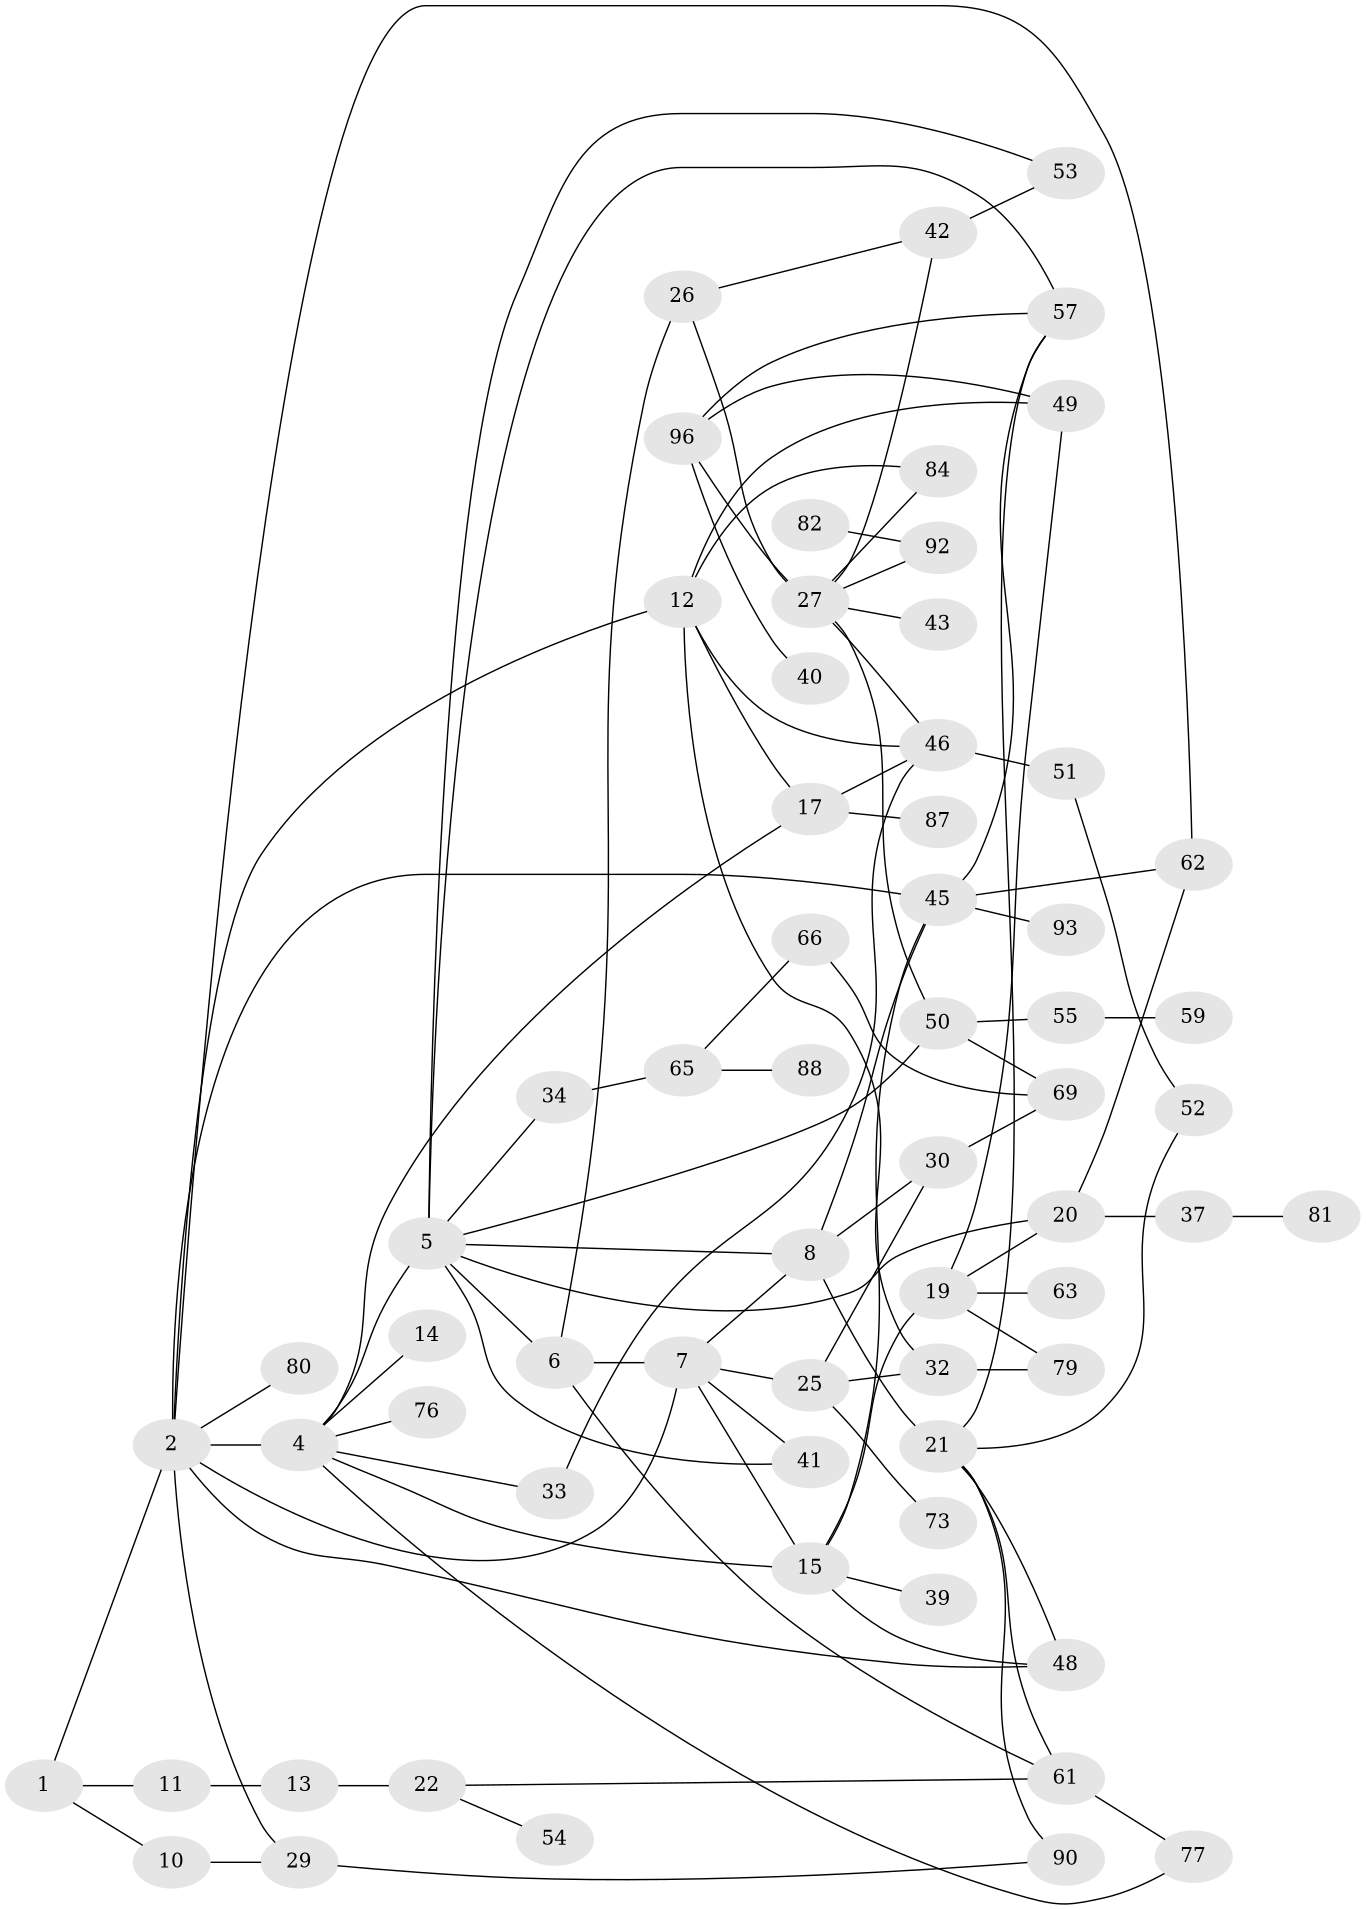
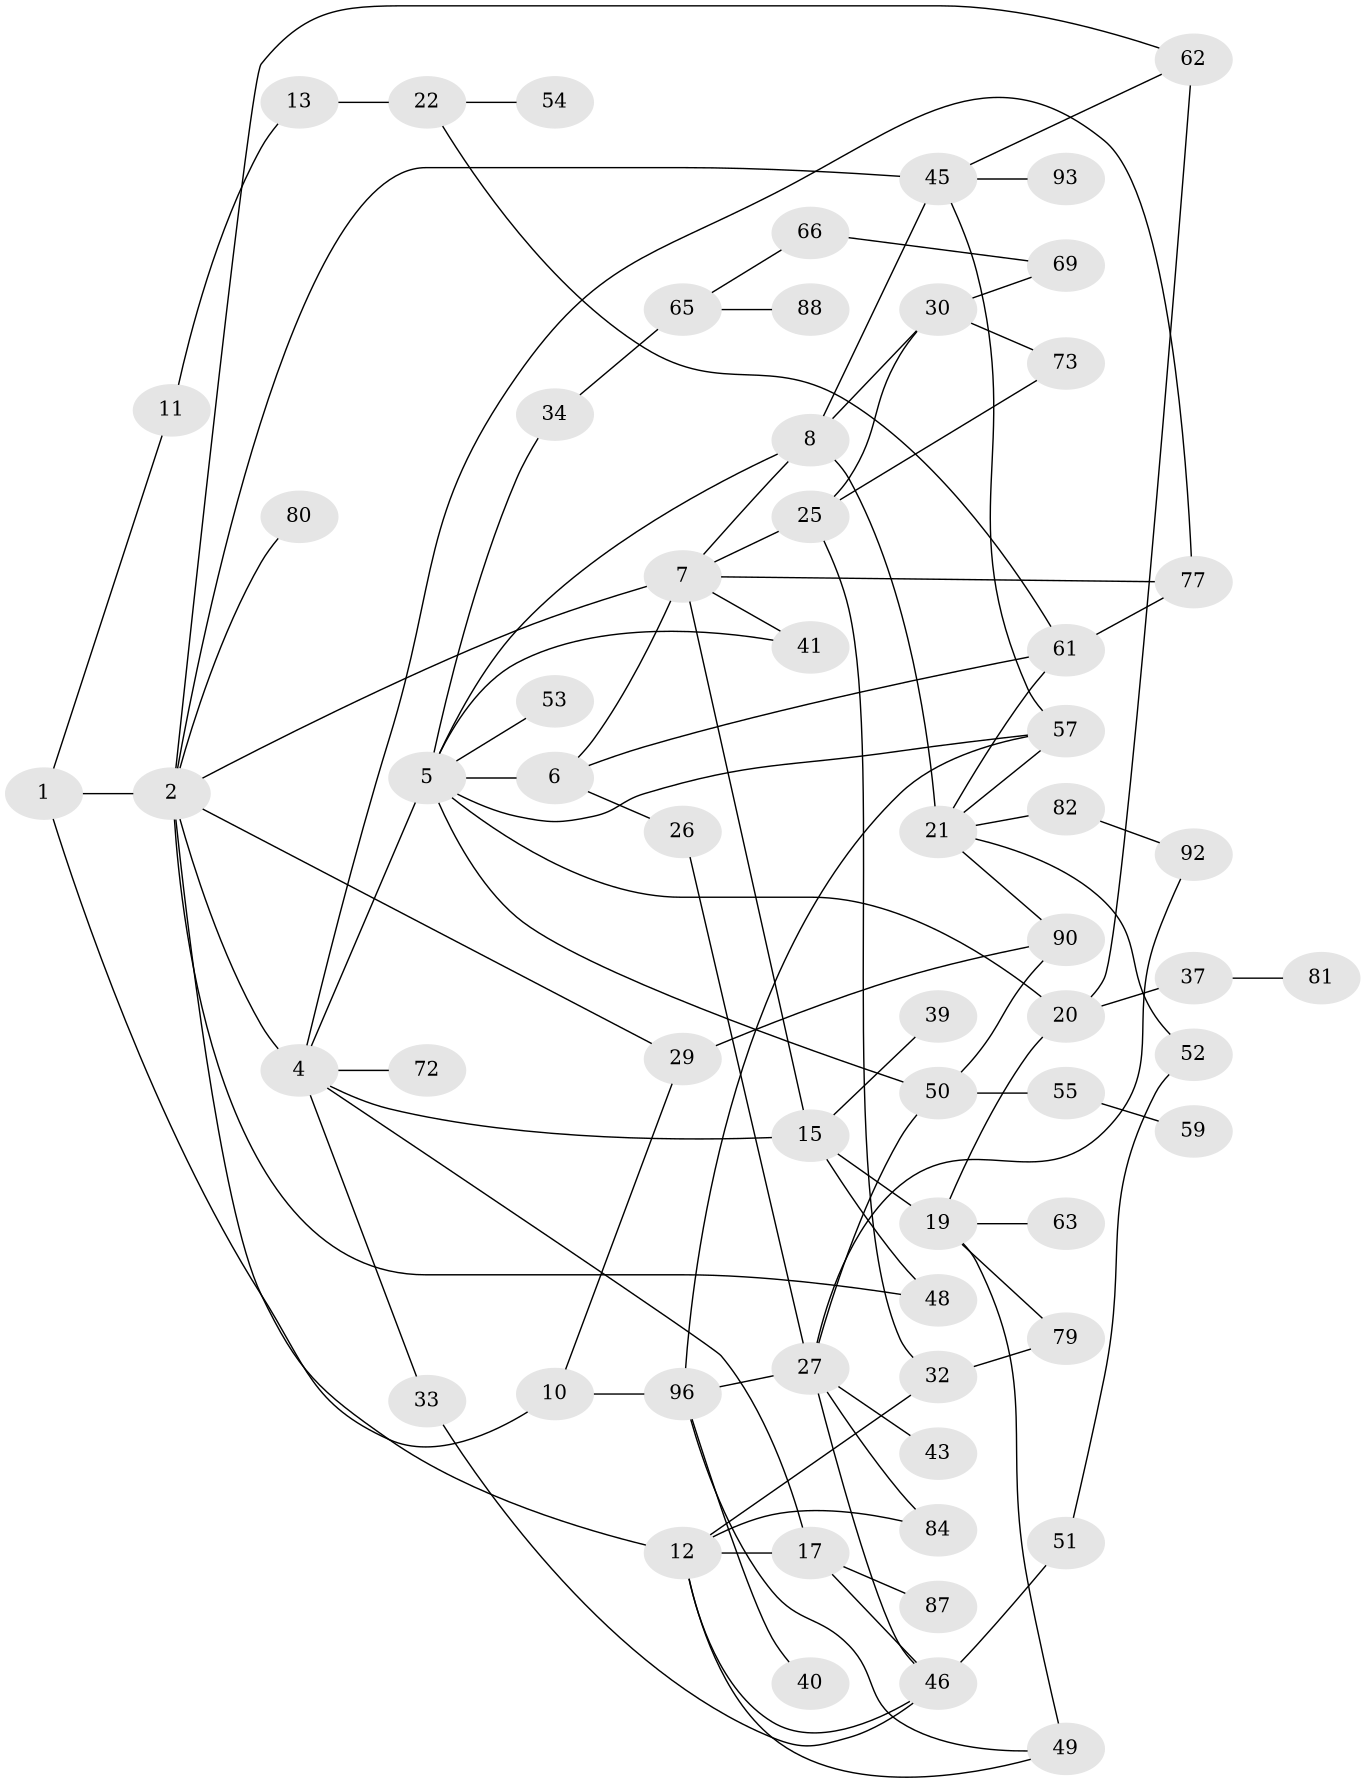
(938, 233) -> none
none -> (1002, 337)
none -> (938, 579)
(995, 1055) -> (1002, 1017)
(879, 1314) -> none
(427, 1336) -> none
none -> (619, 1394)
(427, 1412) -> (427, 1070)
(1015, 1550) -> (1002, 821)
